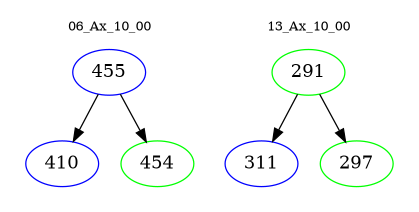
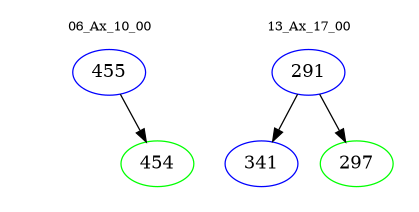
(309, 27) -> (309, 27)
(308, 72) -> (308, 72)
(62, 164) -> none
(262, 164) -> (262, 164)
